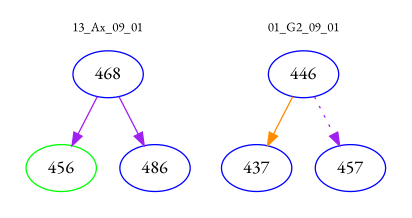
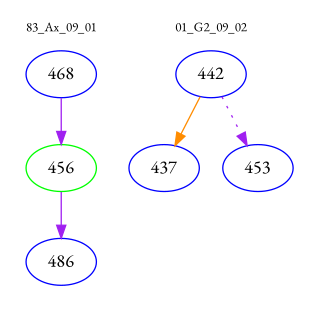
(108, 28) -> (62, 28)
(304, 28) -> (211, 28)
(304, 74) -> (211, 74)
(129, 115) -> (61, 209)
(350, 168) -> (258, 168)
